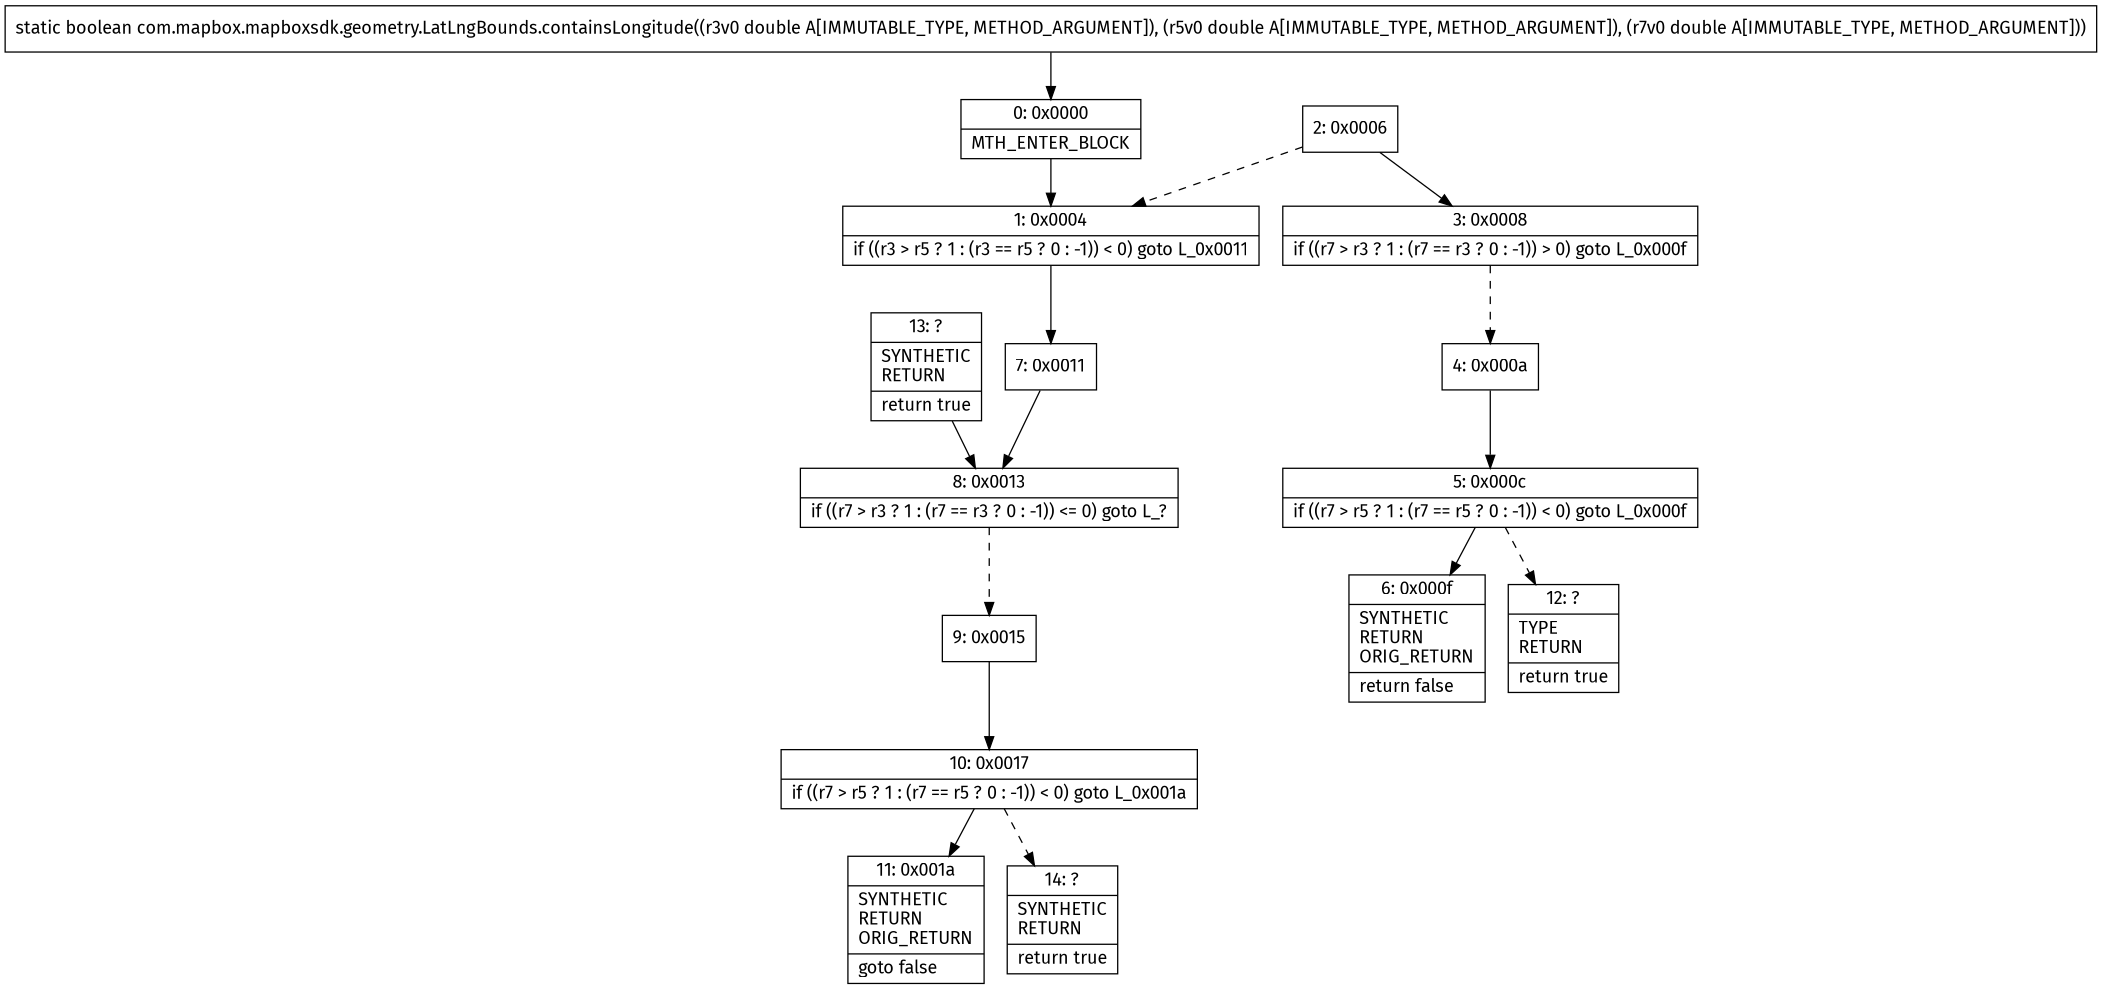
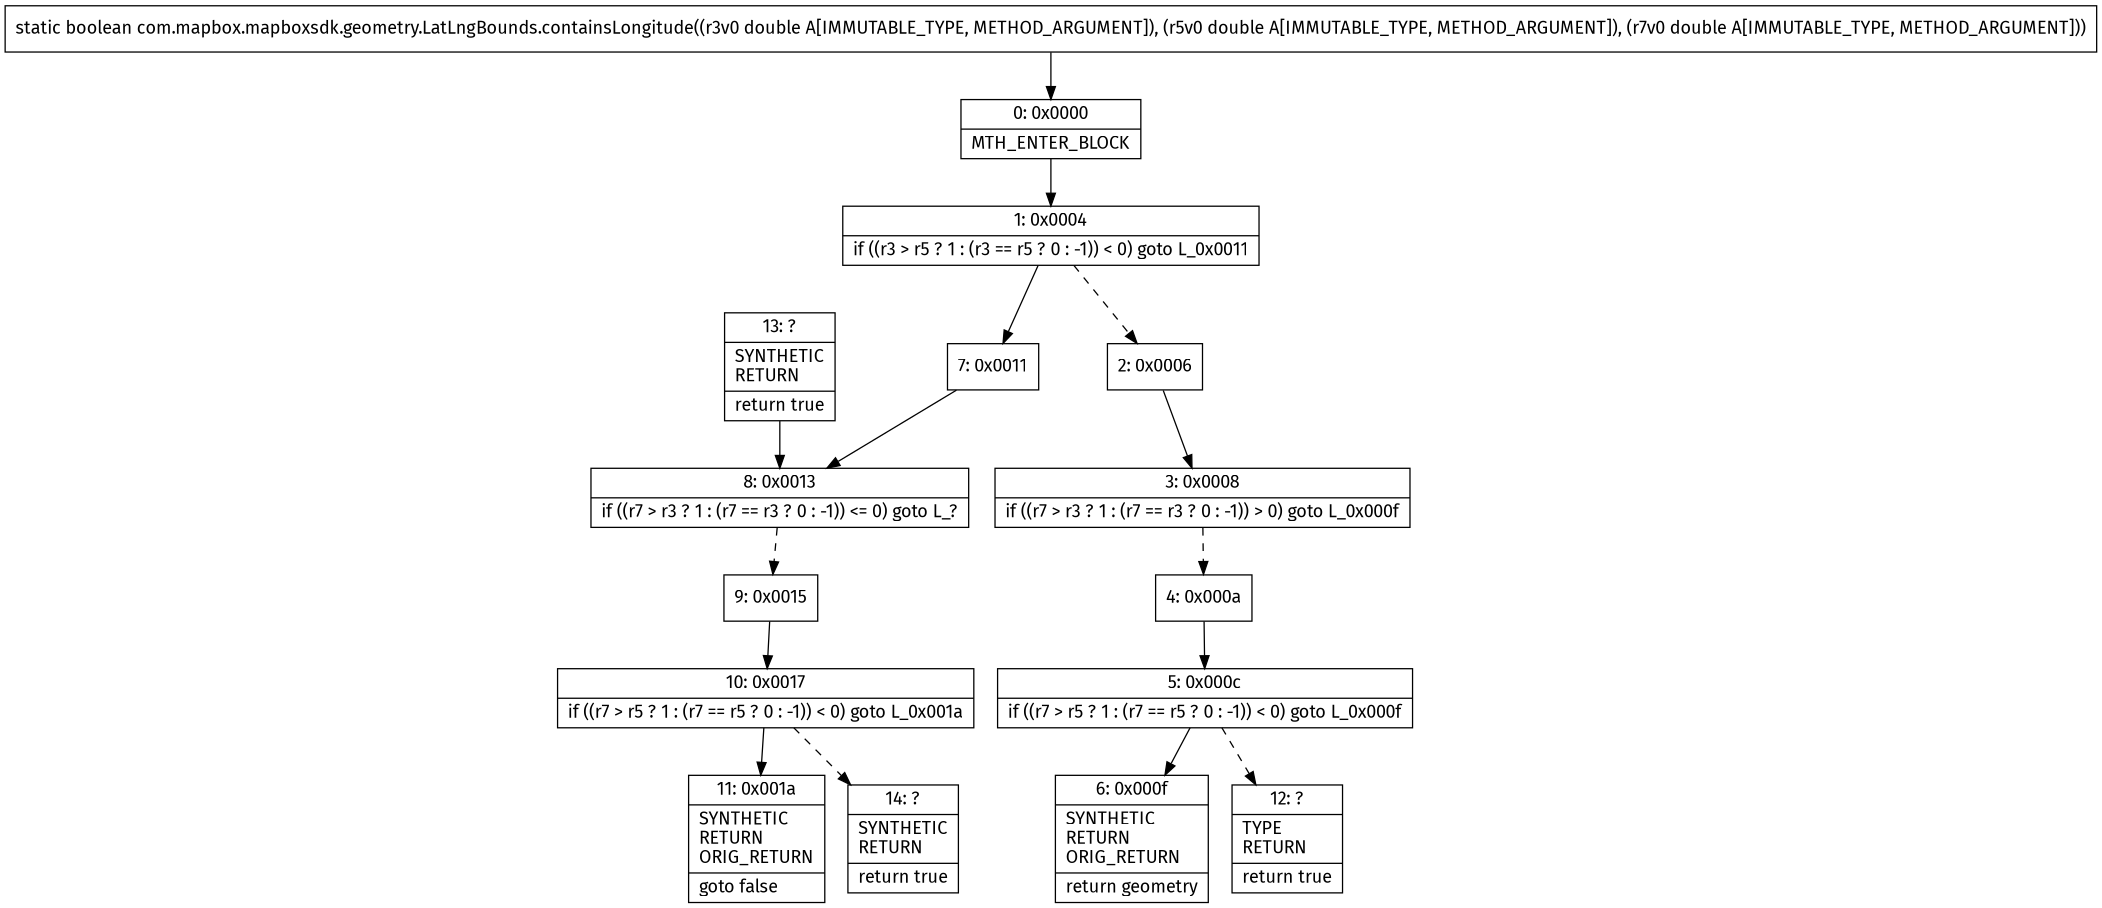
(1224, 174) -> (1101, 299)
(1407, 687) -> (1132, 887)
